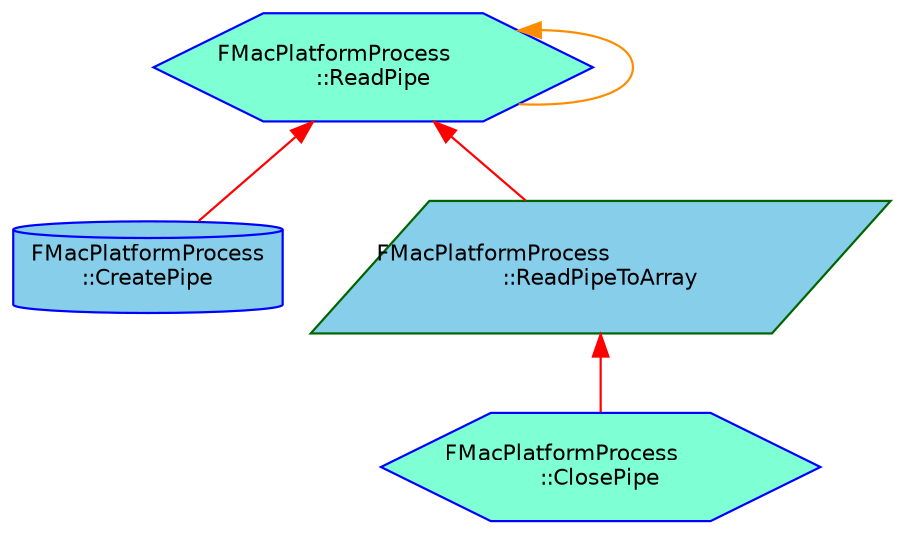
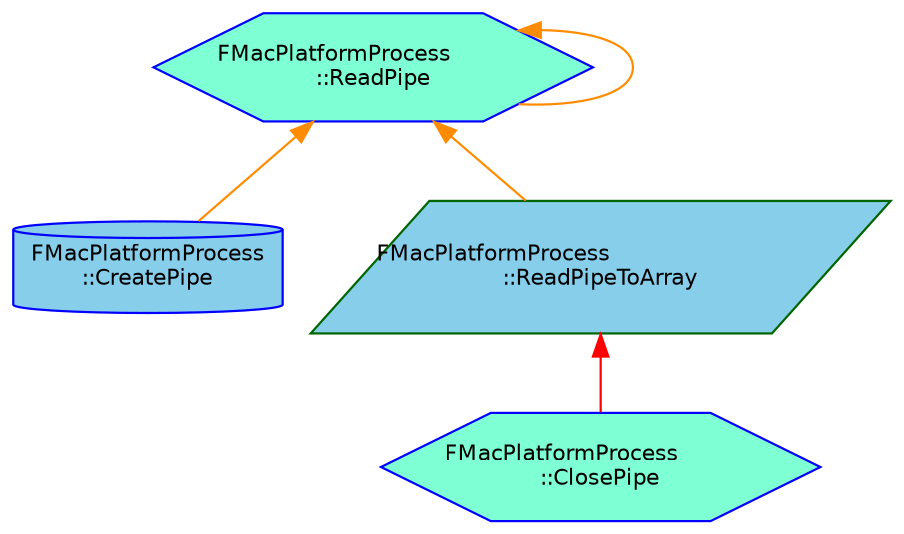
(488, 169) -> (488, 169)
(247, 179) -> (247, 179)
